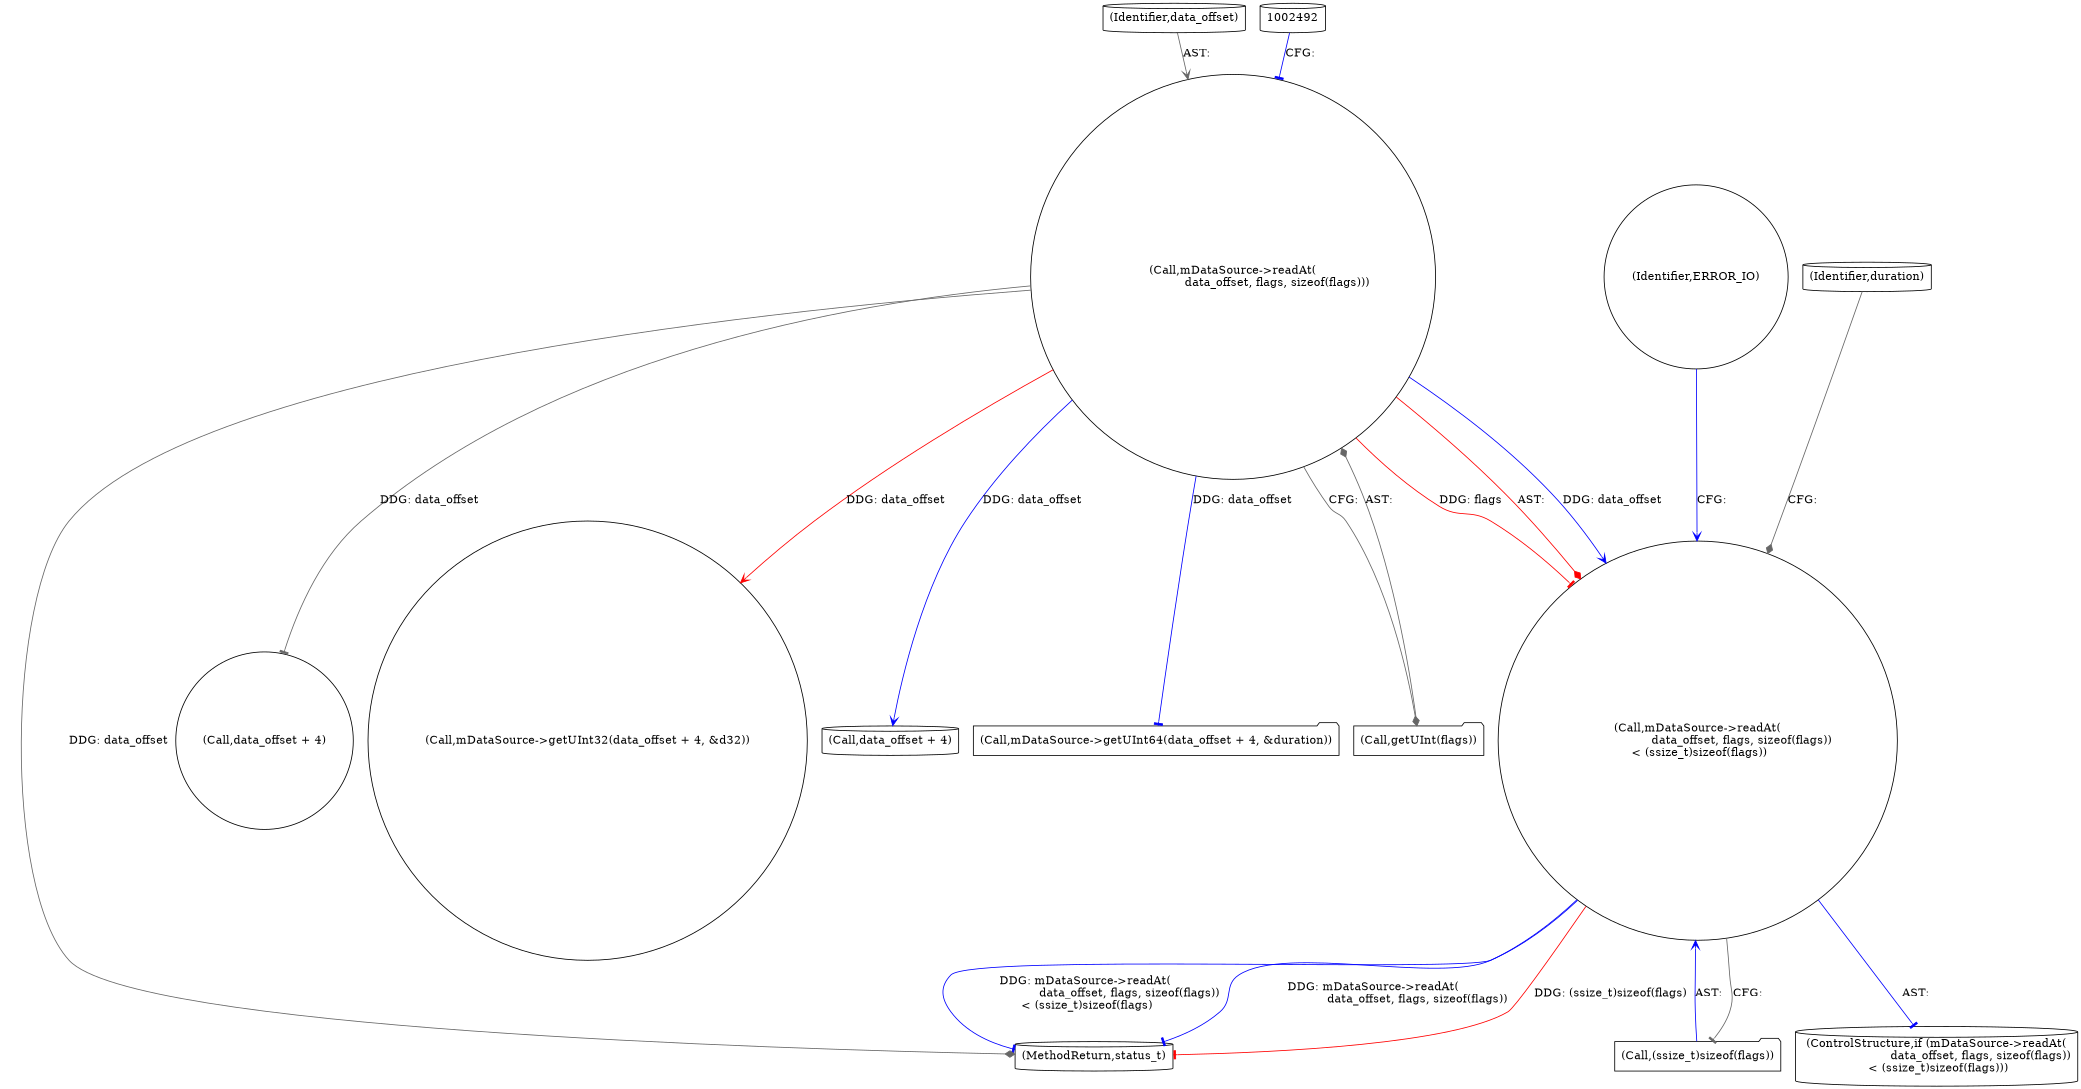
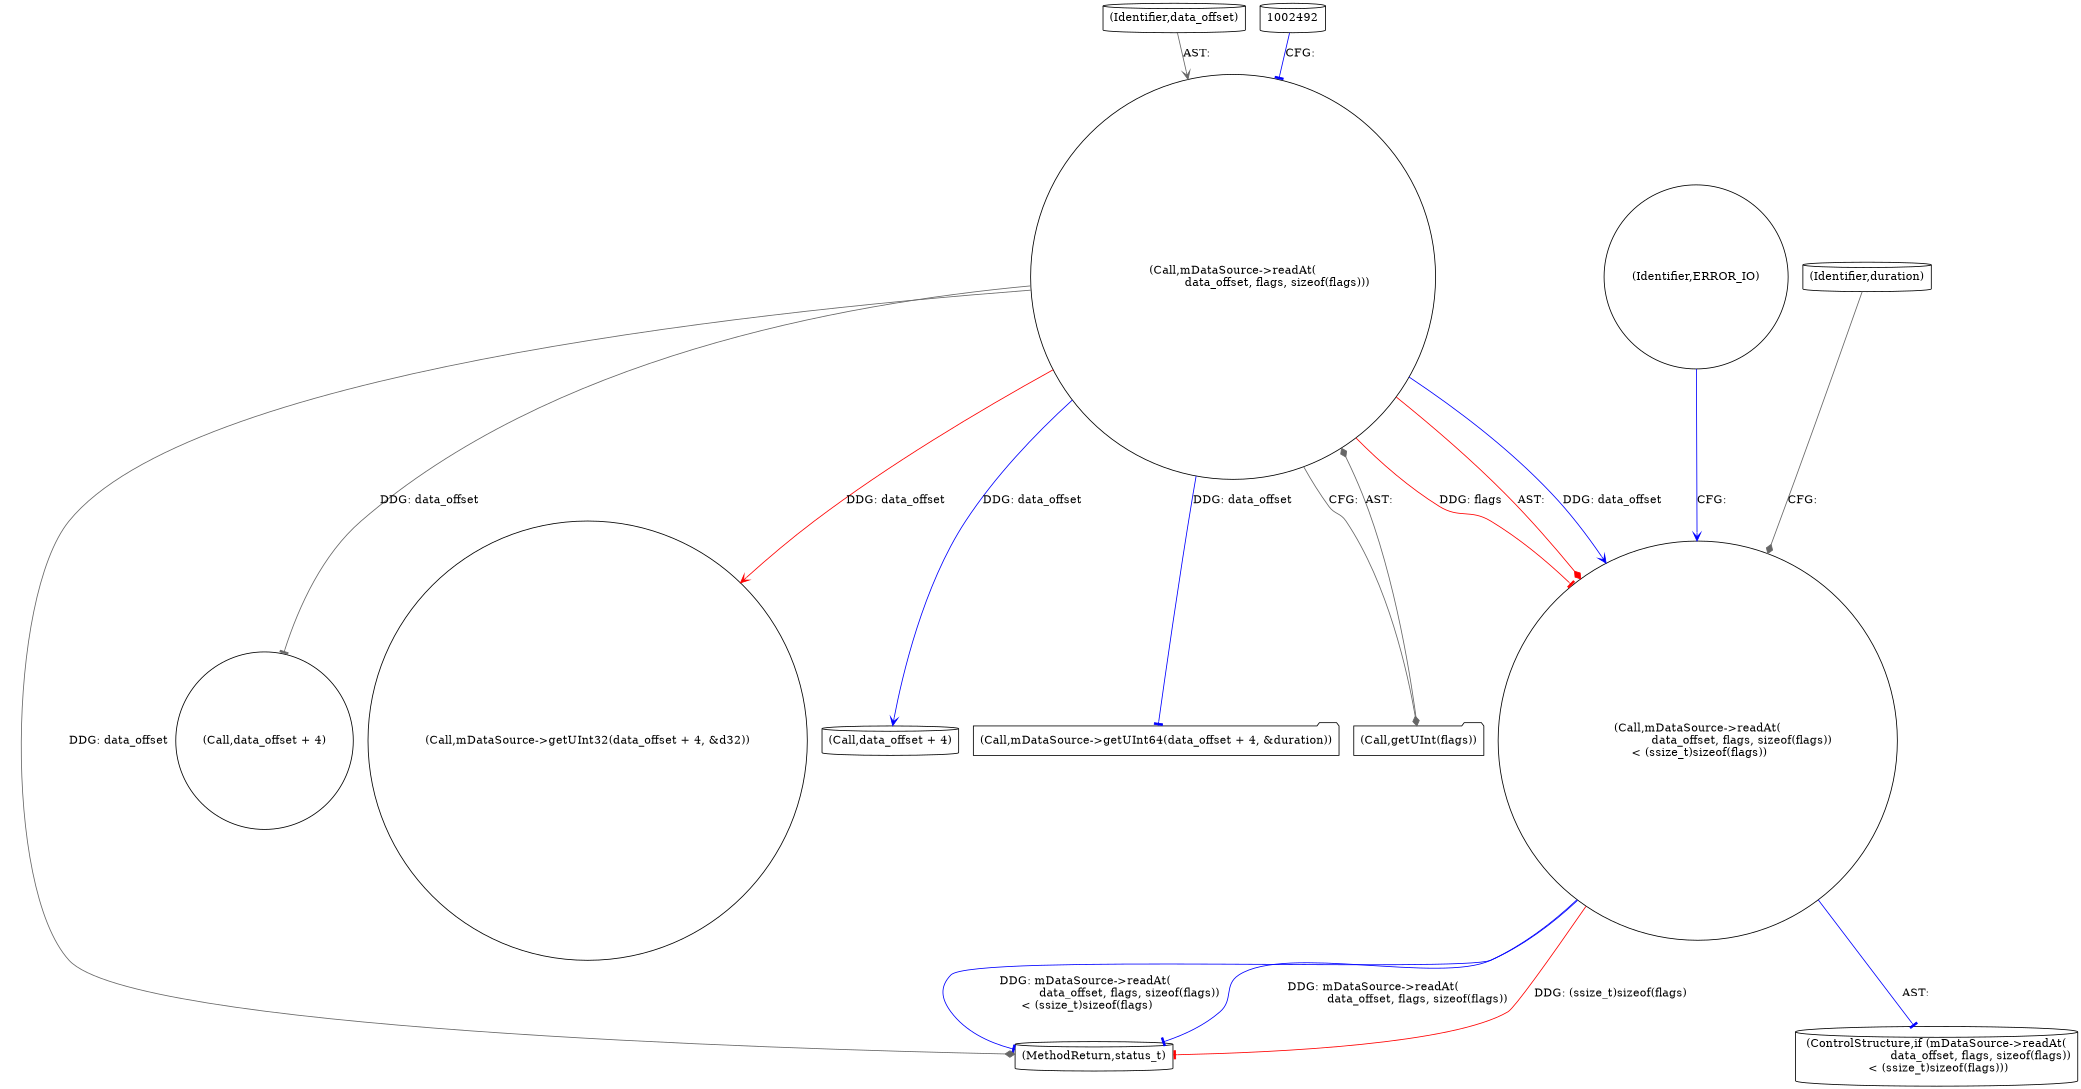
(1698, 1056) -> none
